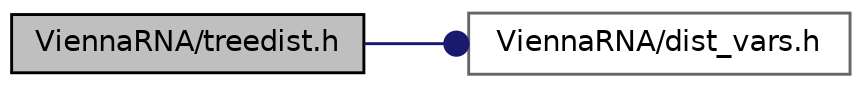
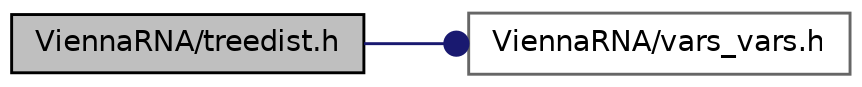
(659, 44) -> (659, 44)
